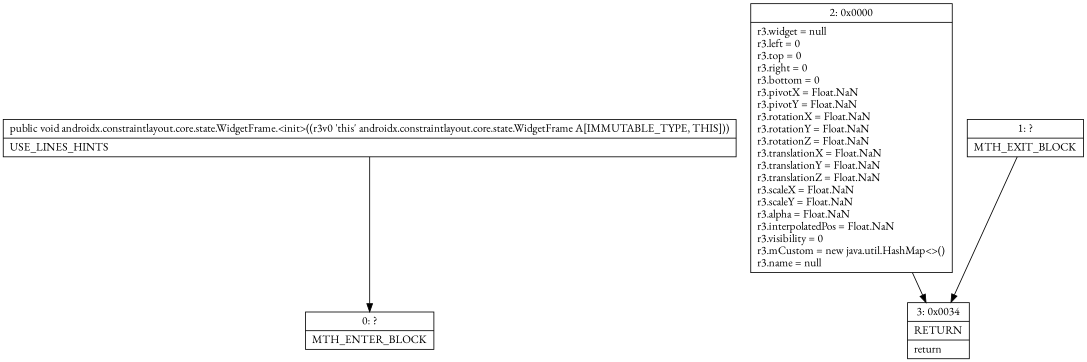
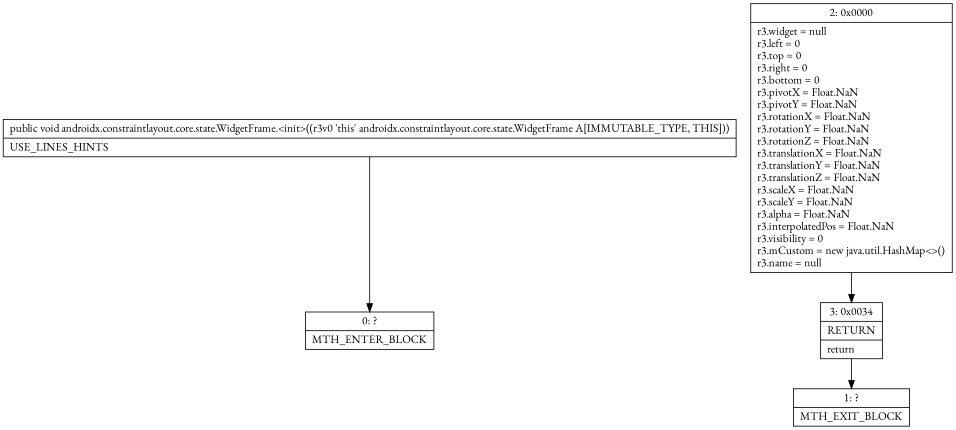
(986, 226) -> (852, 370)
